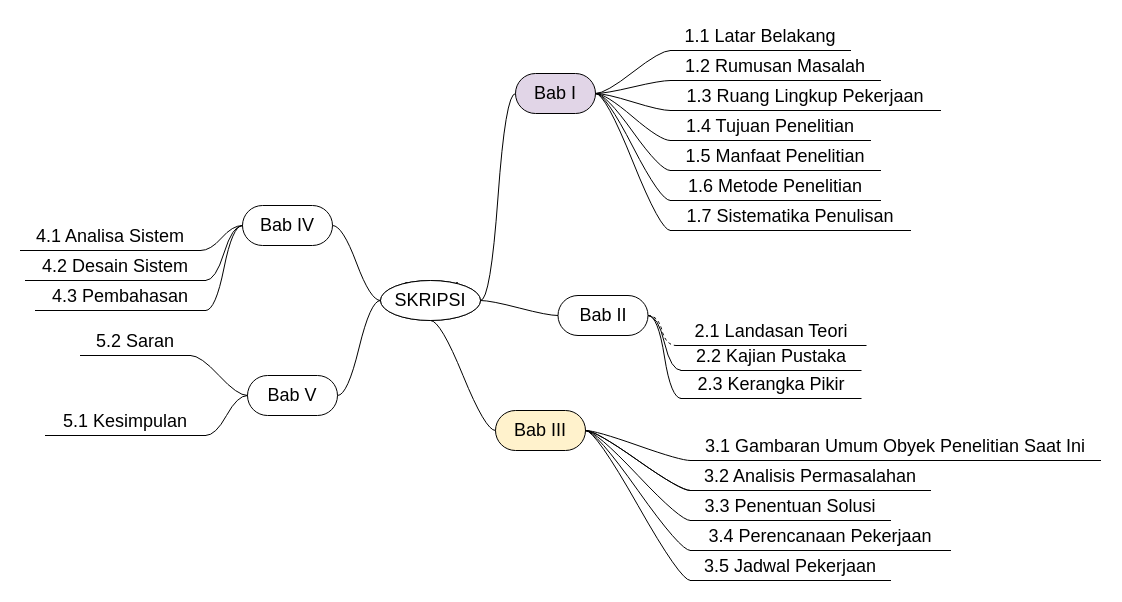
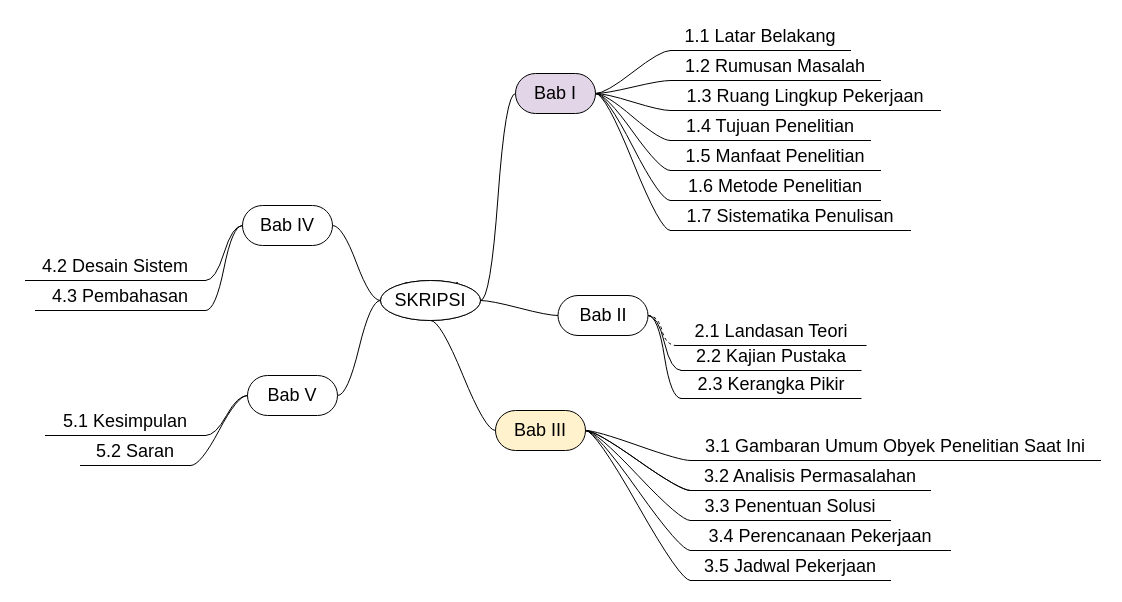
(111, 236) -> none
(220, 240) -> none
(136, 341) -> (136, 451)
